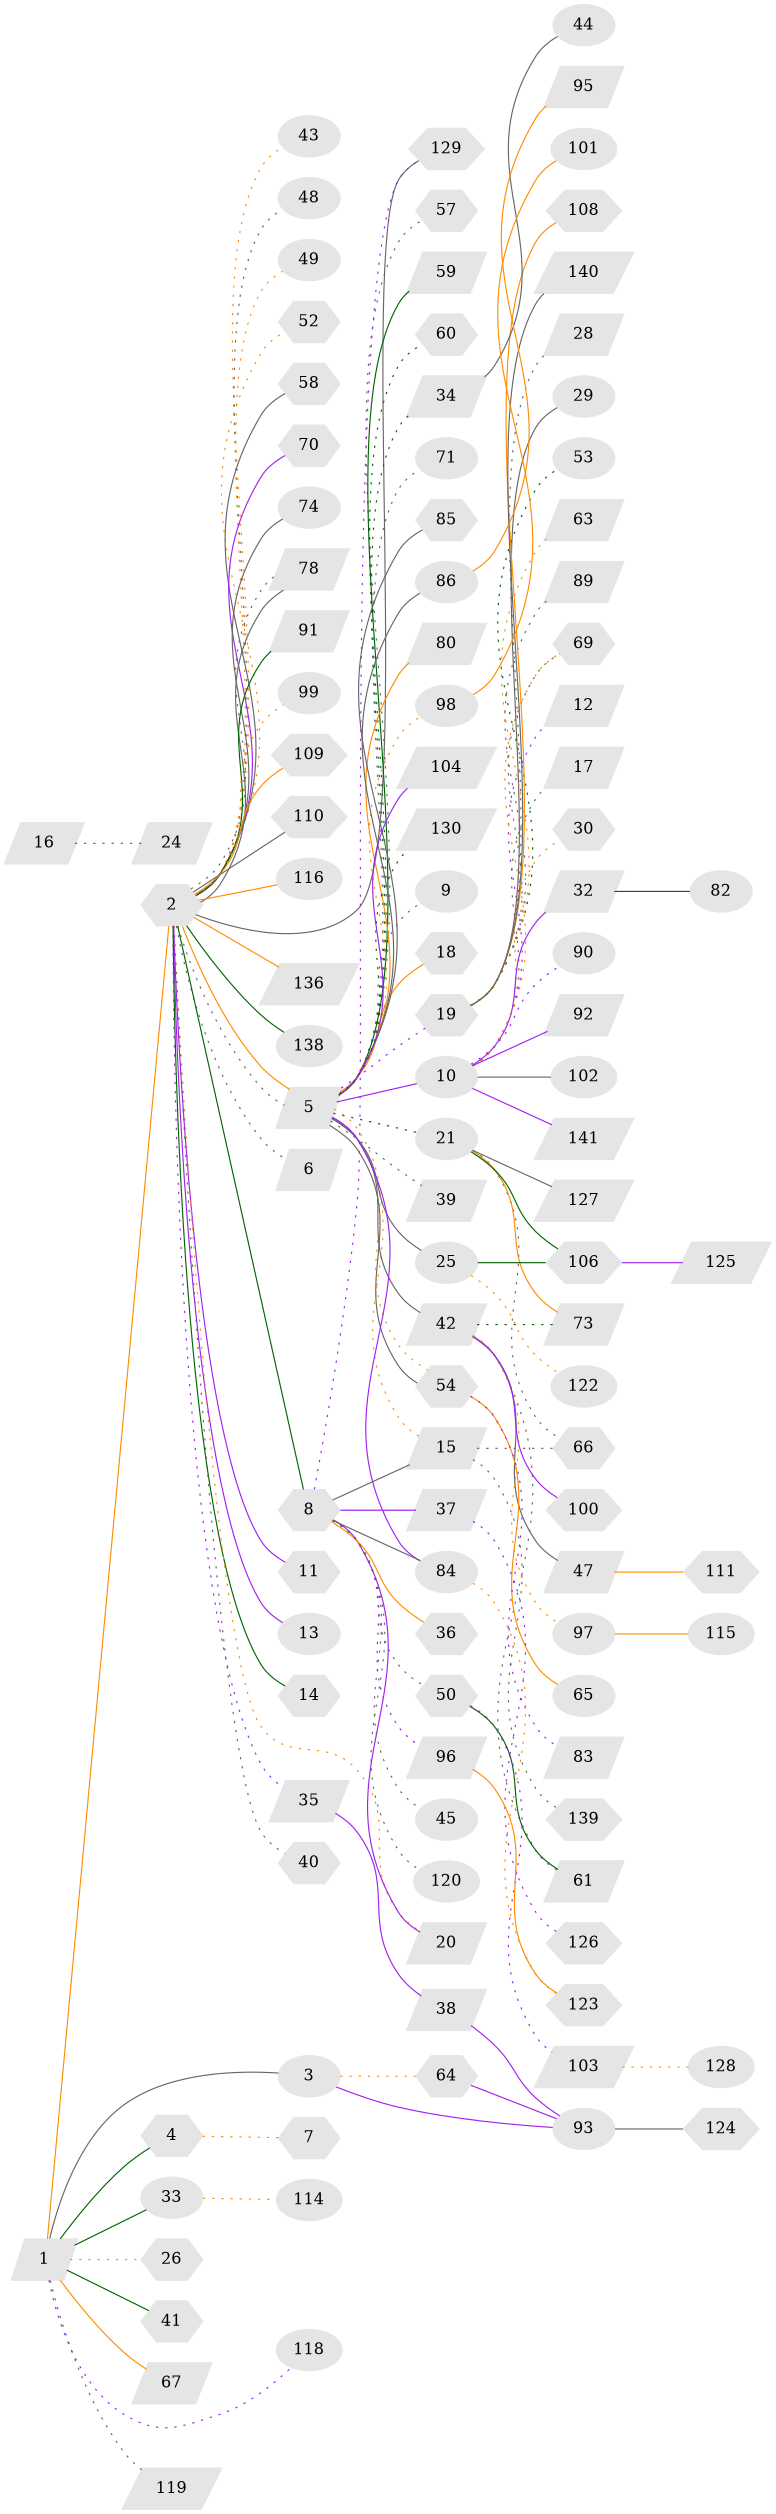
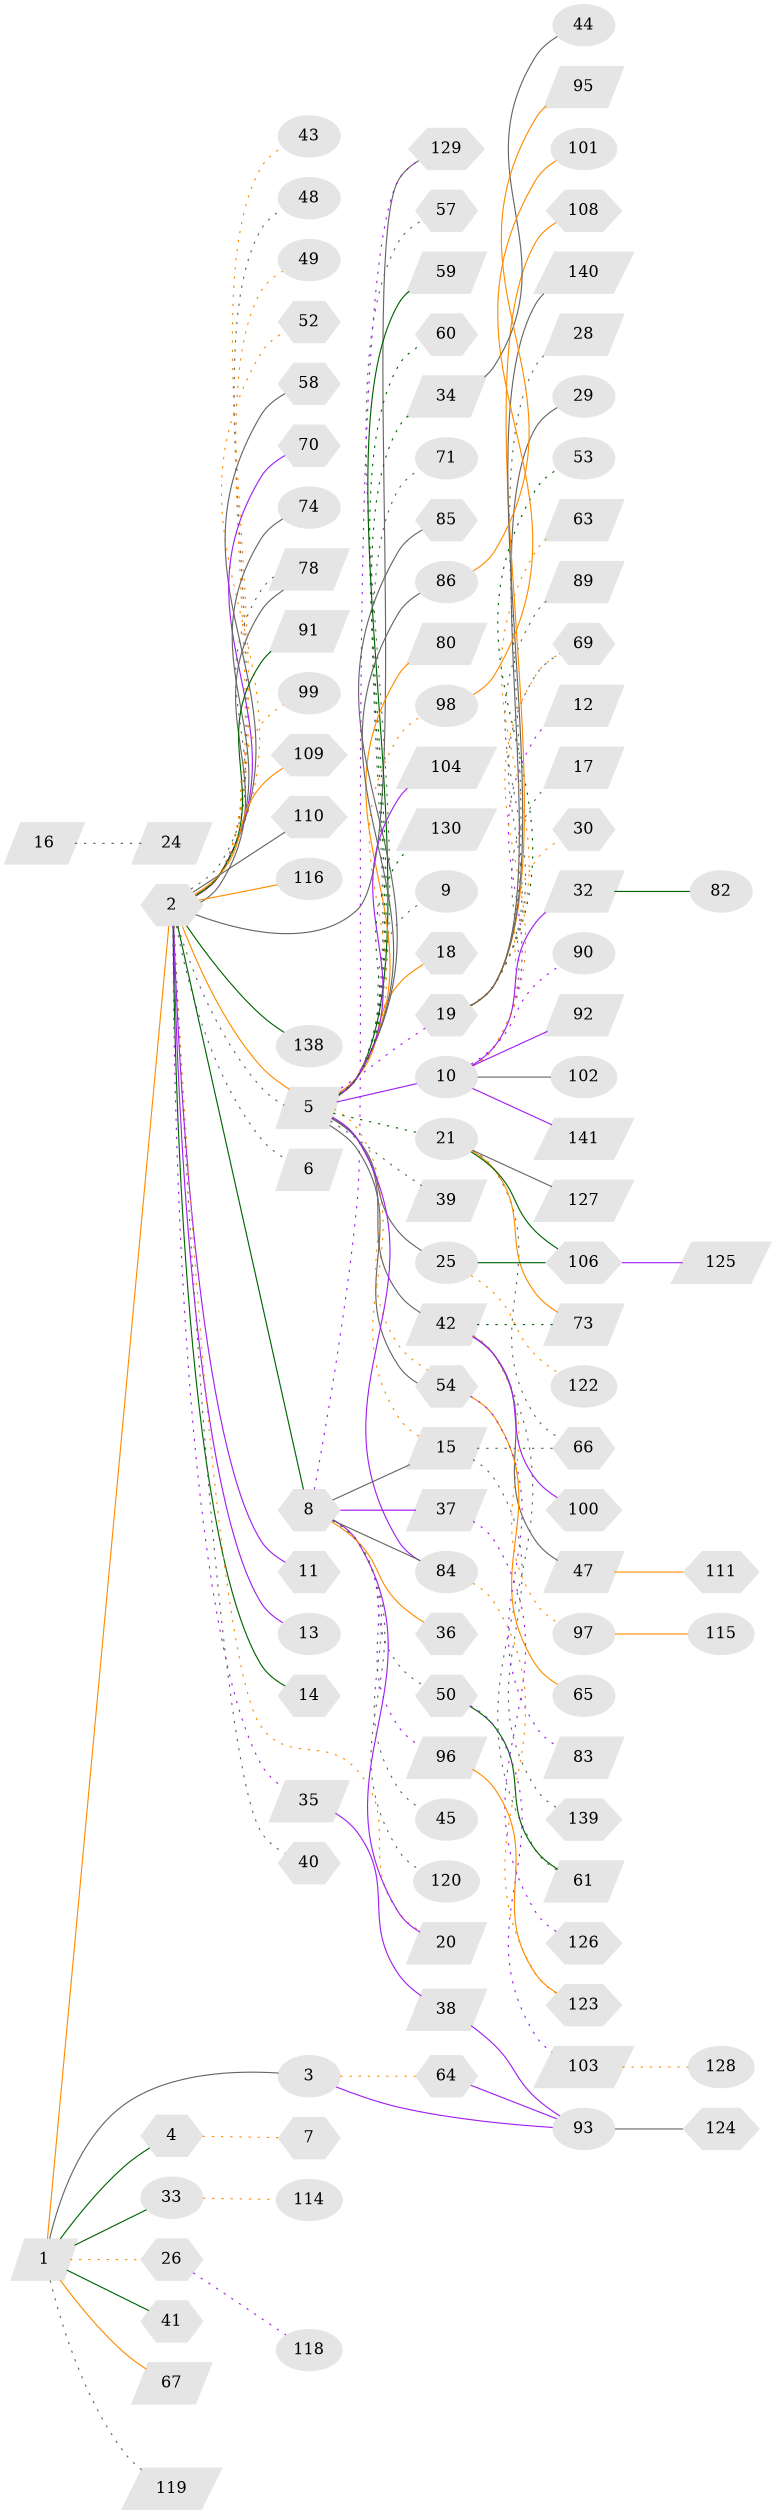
(309, 984) -> none
(137, 2421) -> (240, 2304)
